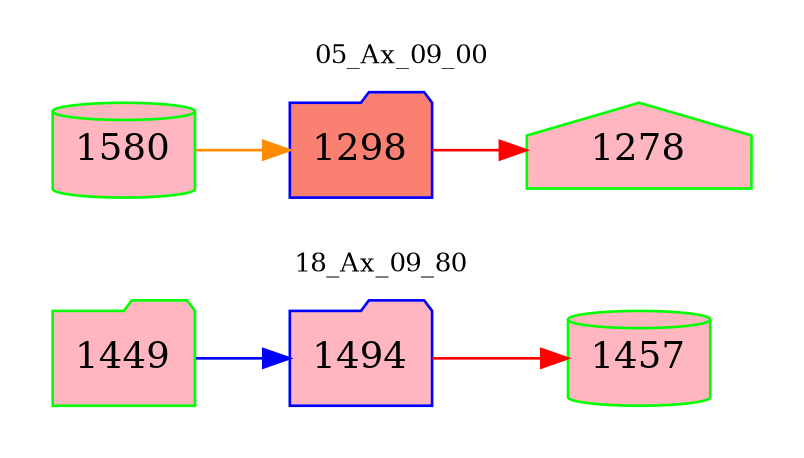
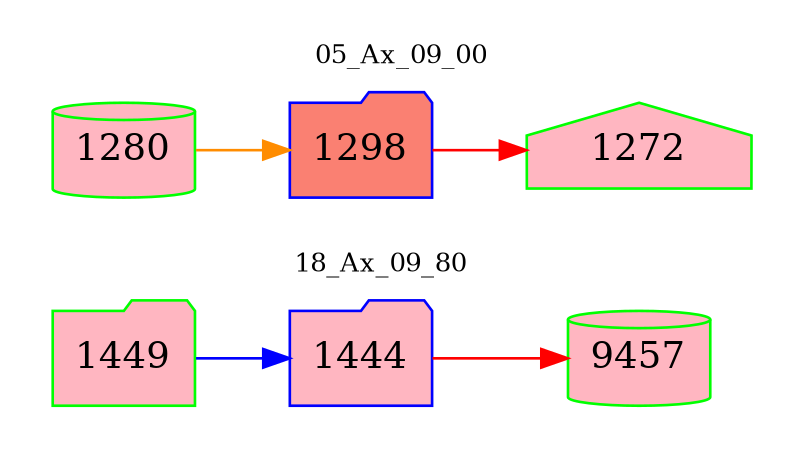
(124, 150) -> (124, 150)
(639, 150) -> (639, 150)
(361, 358) -> (361, 358)
(639, 358) -> (639, 358)
